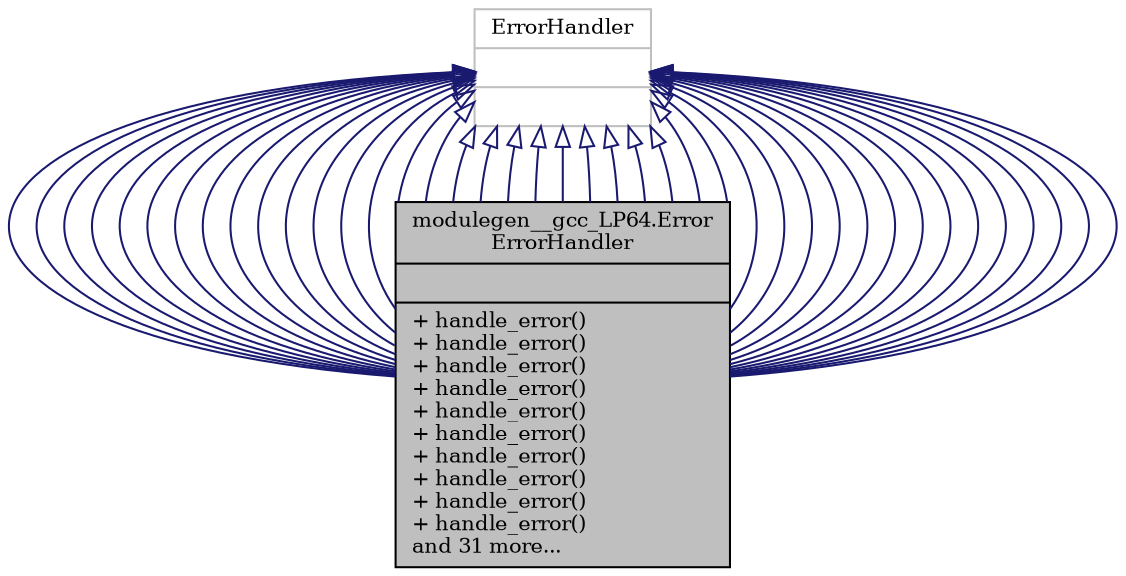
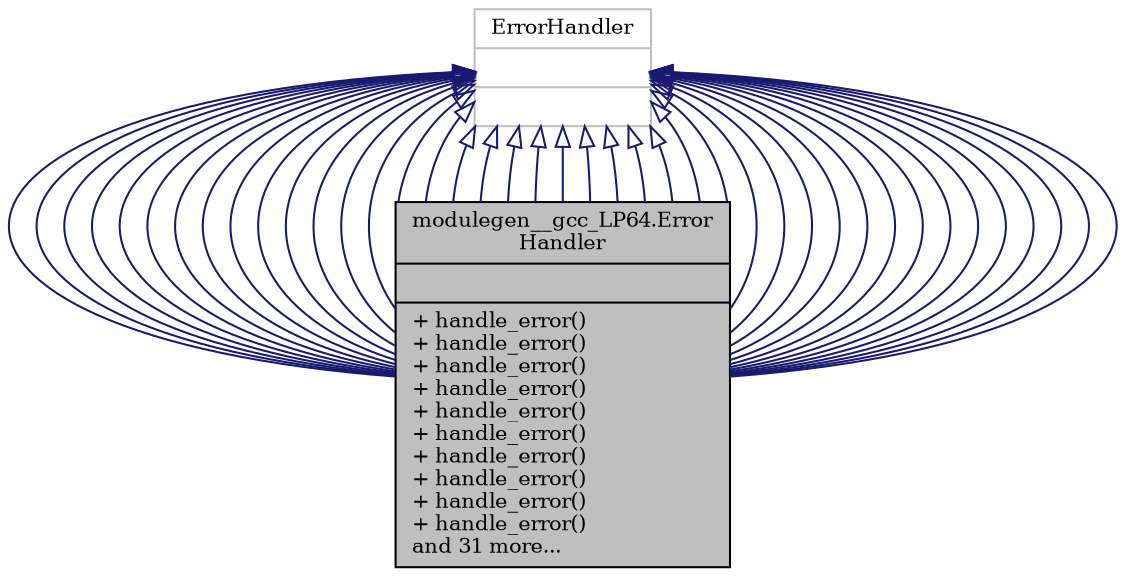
(563, 243) -> (563, 243)
